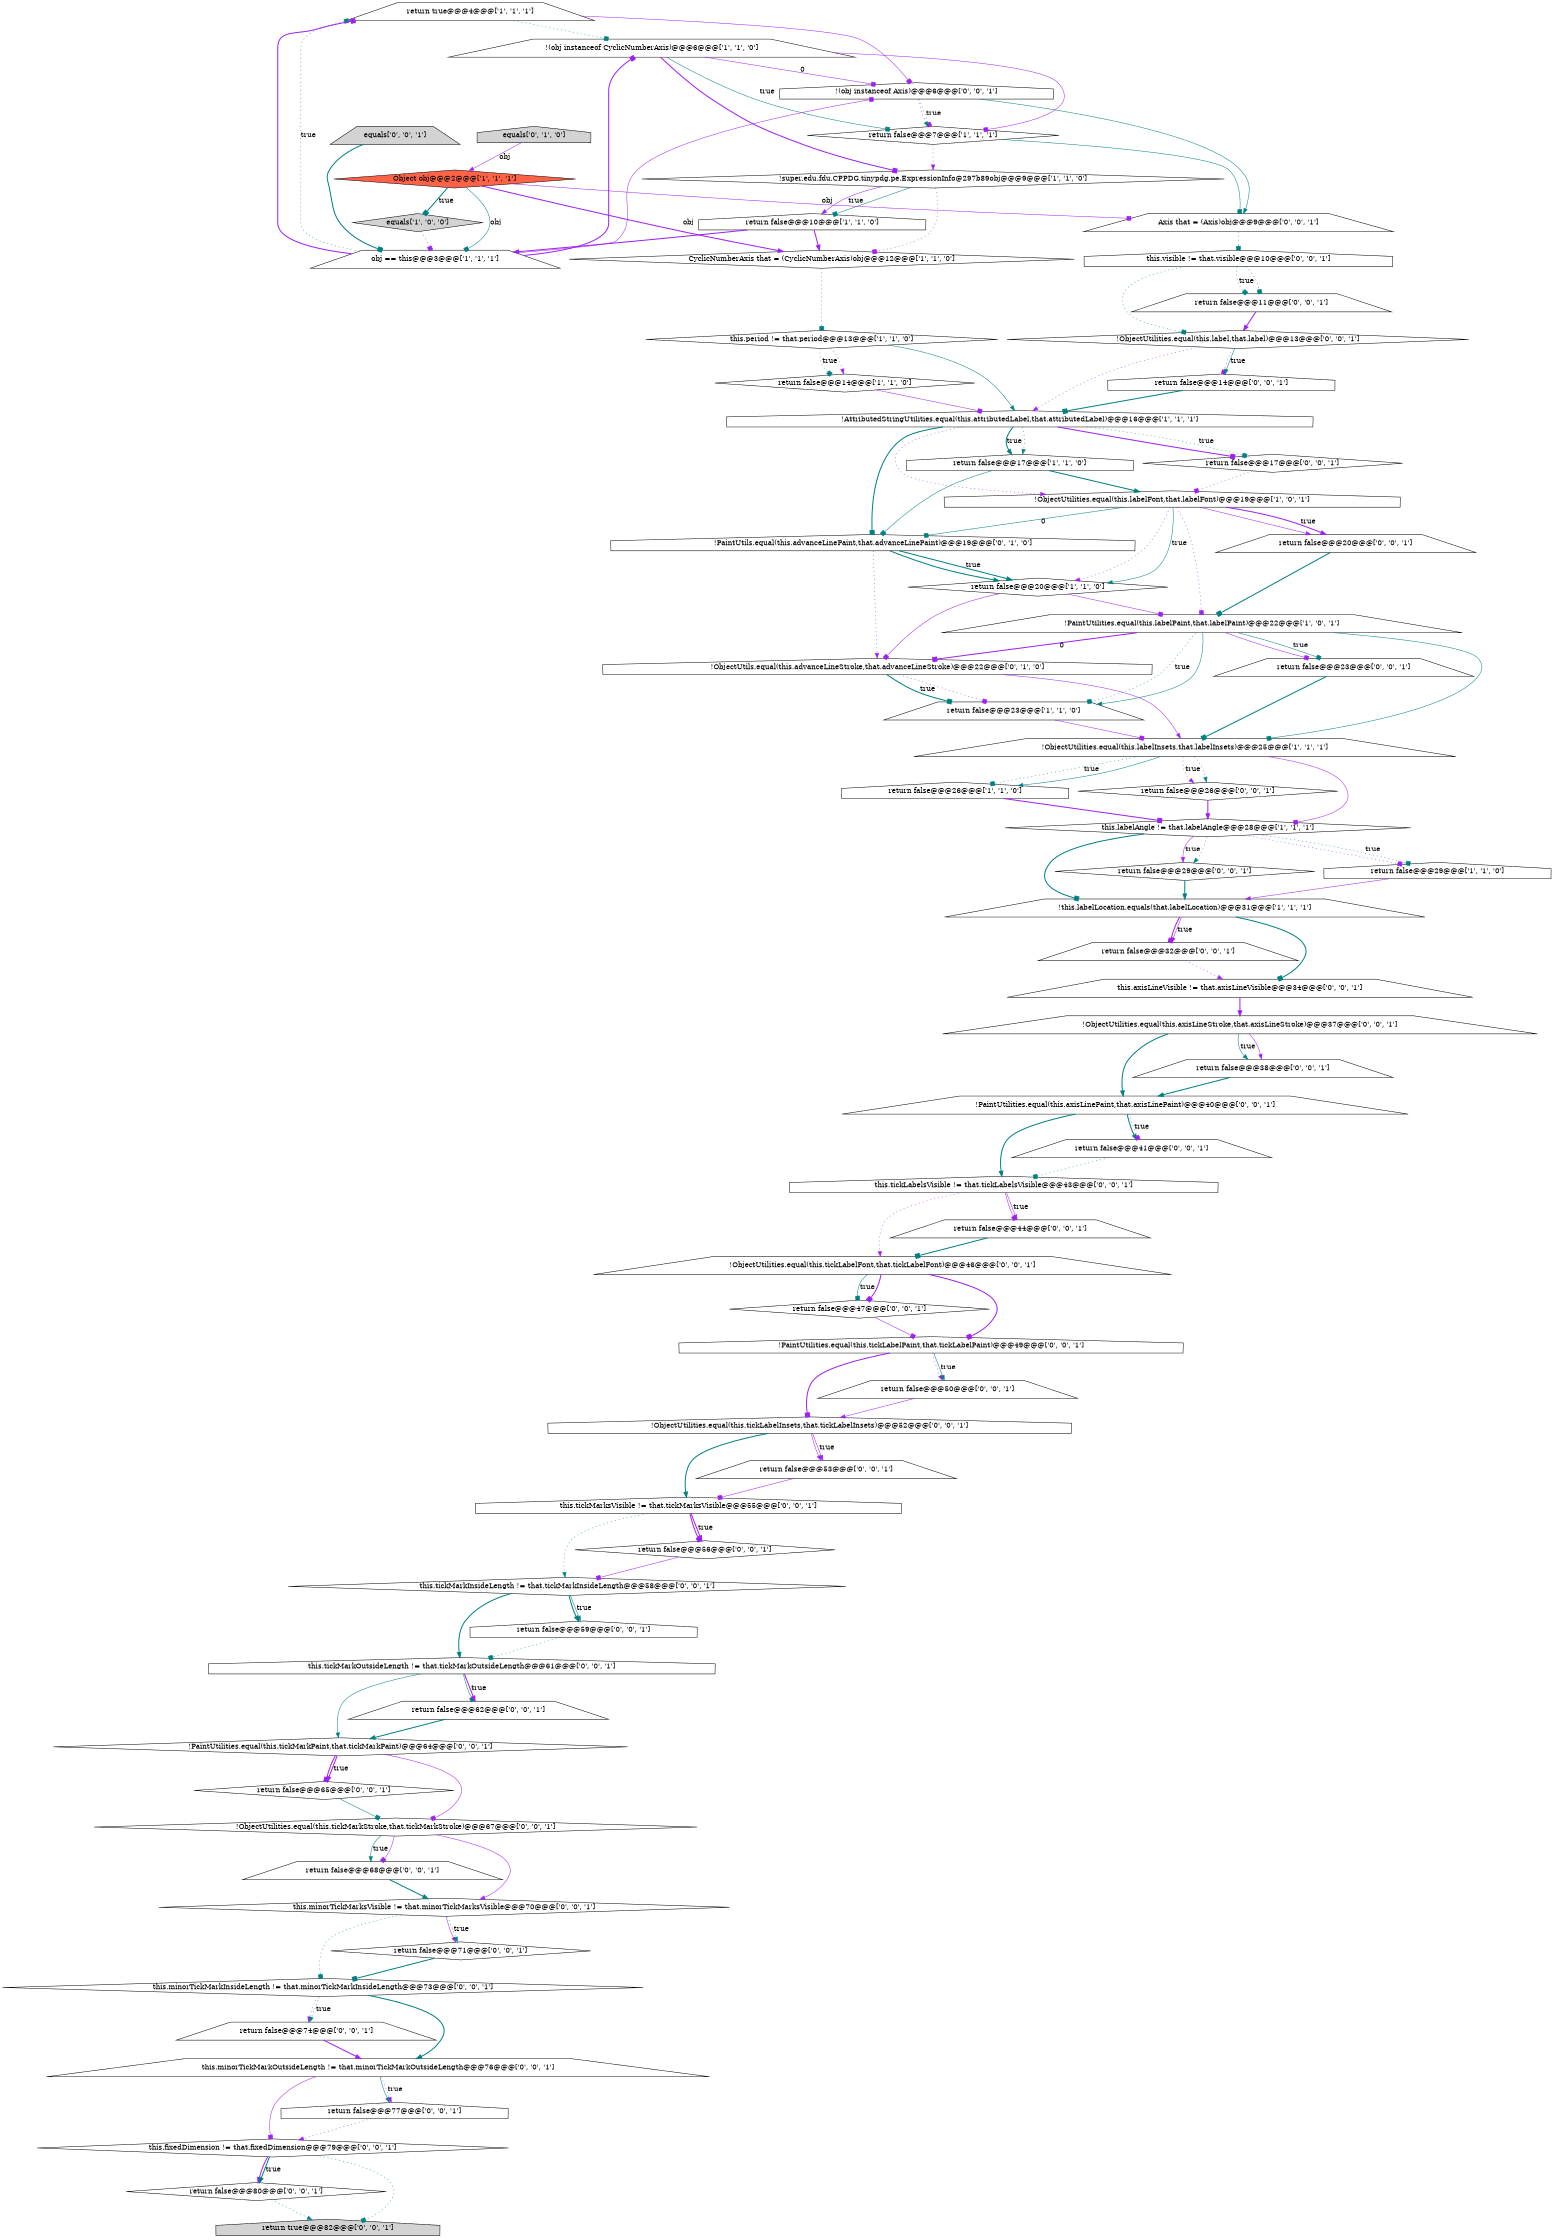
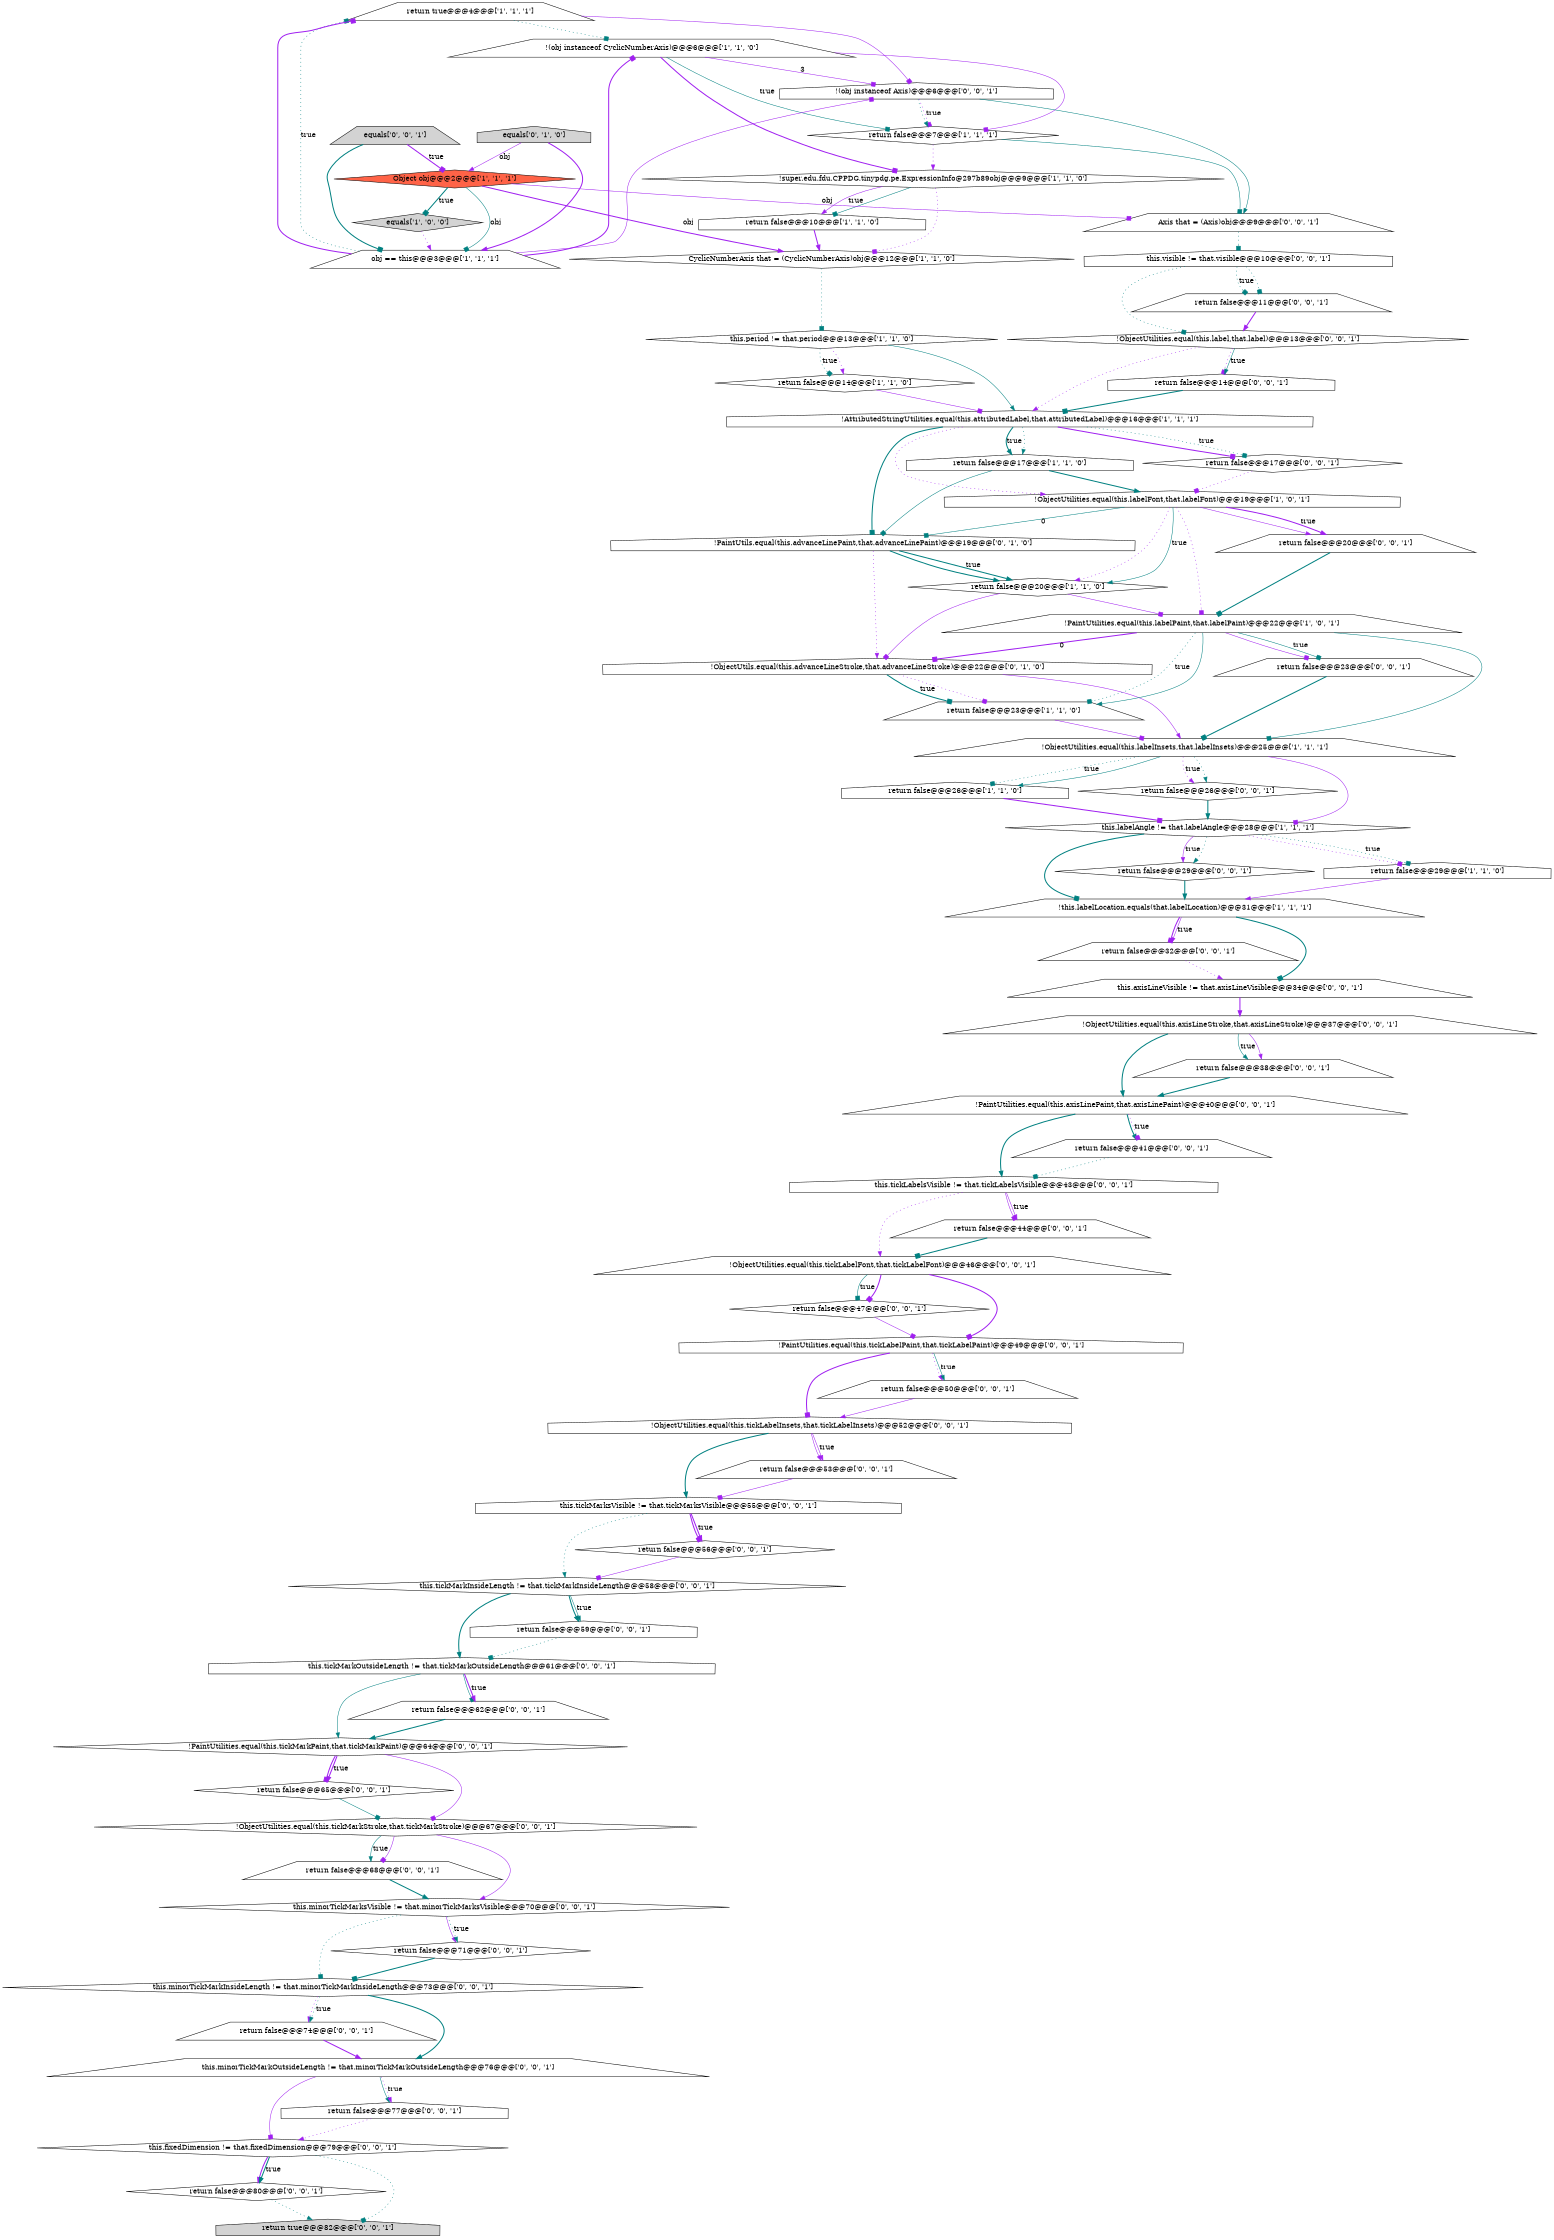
(803, 70) -> (803, 70)
none -> (423, 156)
(425, 238) -> (425, 238)
(633, 241) -> (564, 209)
(1208, 807) -> (1208, 807)
